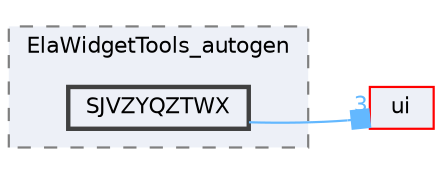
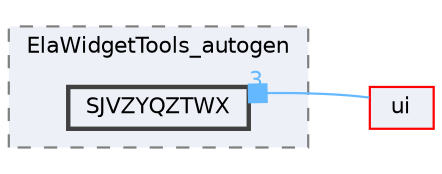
(293, 123) -> (323, 94)
